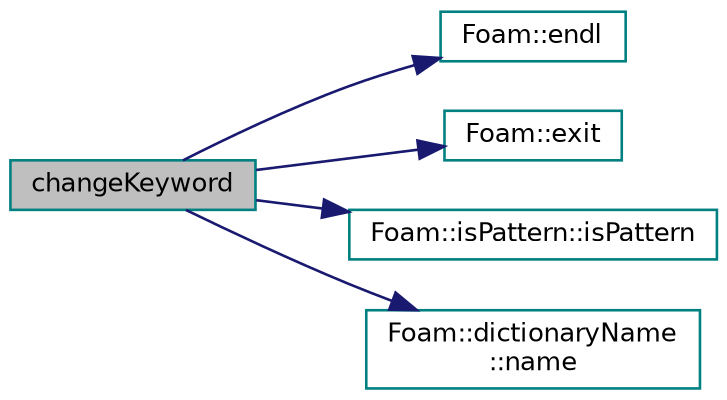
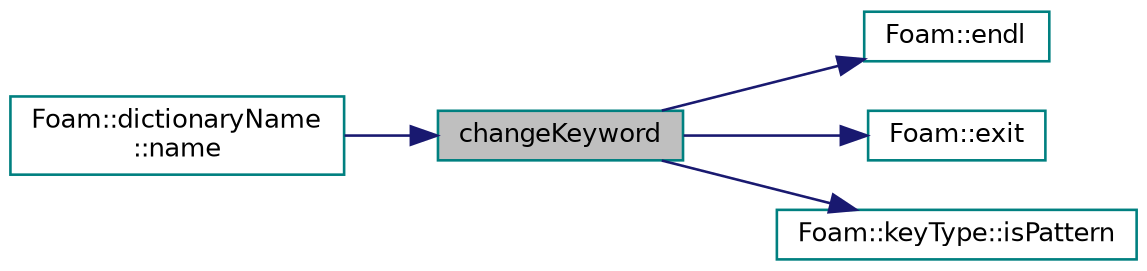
(533, 235) -> (957, 235)
(288, 258) -> (377, 136)
